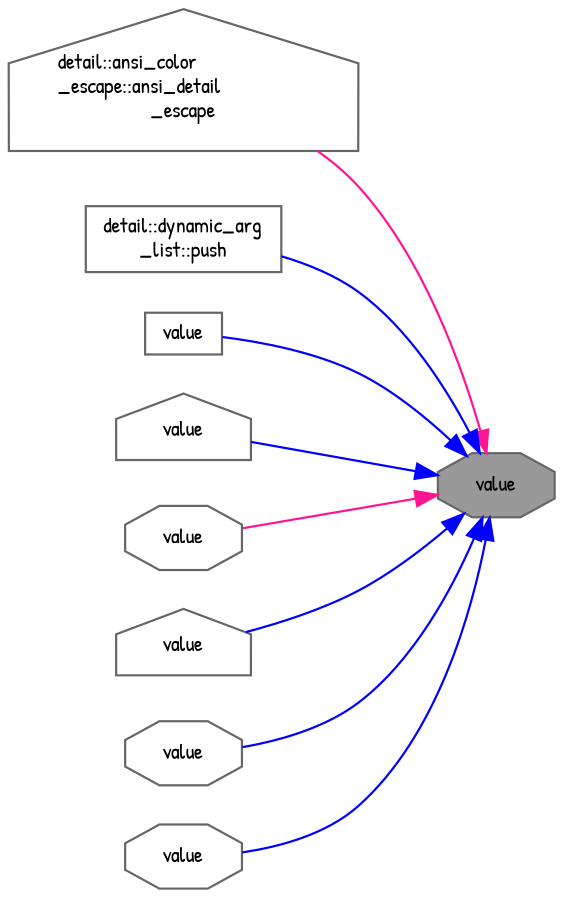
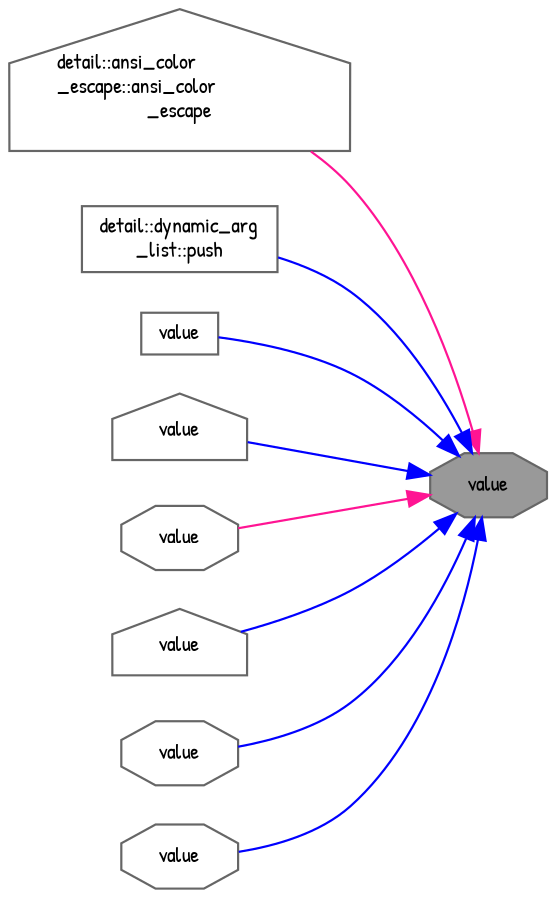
(184, 88) -> (180, 88)
